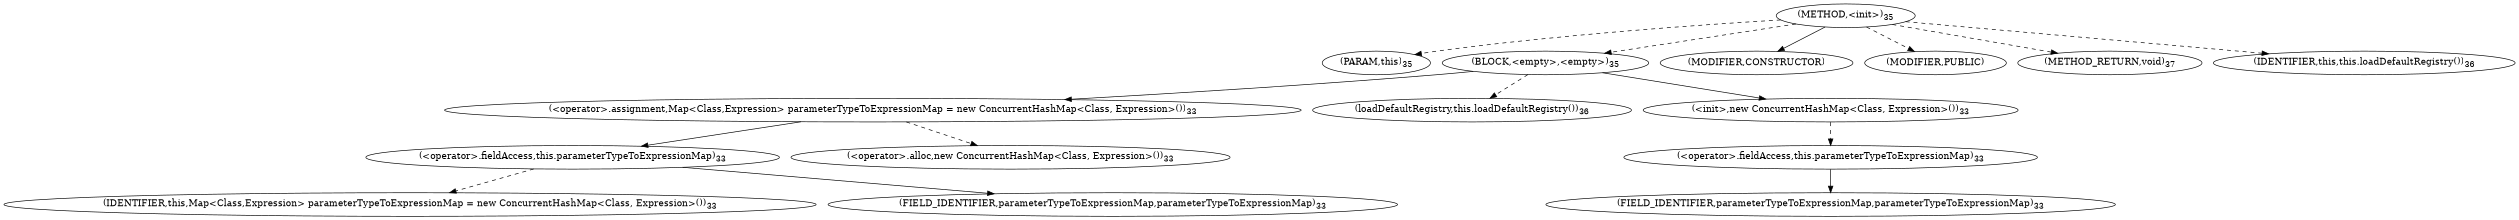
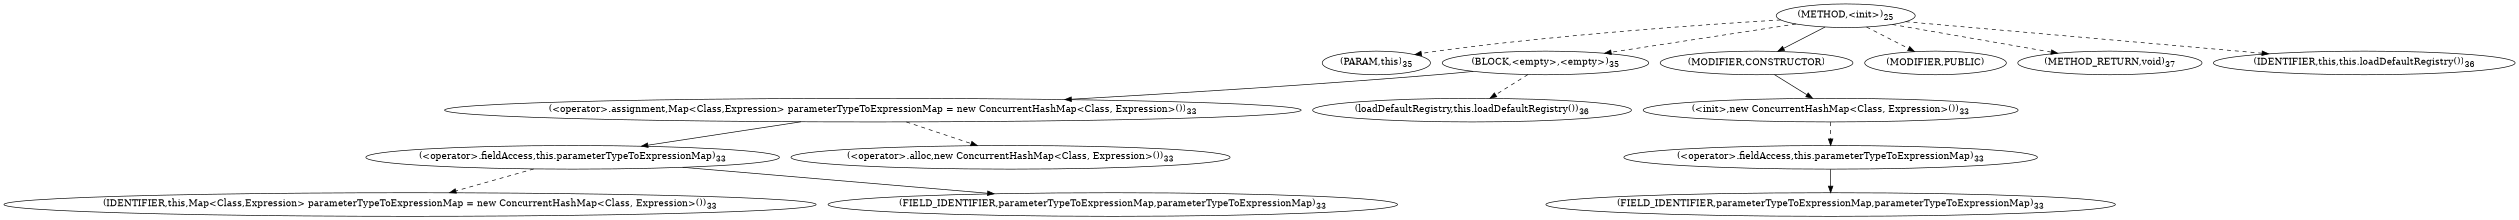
(1889, 15) -> (1889, 15)
(1681, 85) -> (1791, 85)
